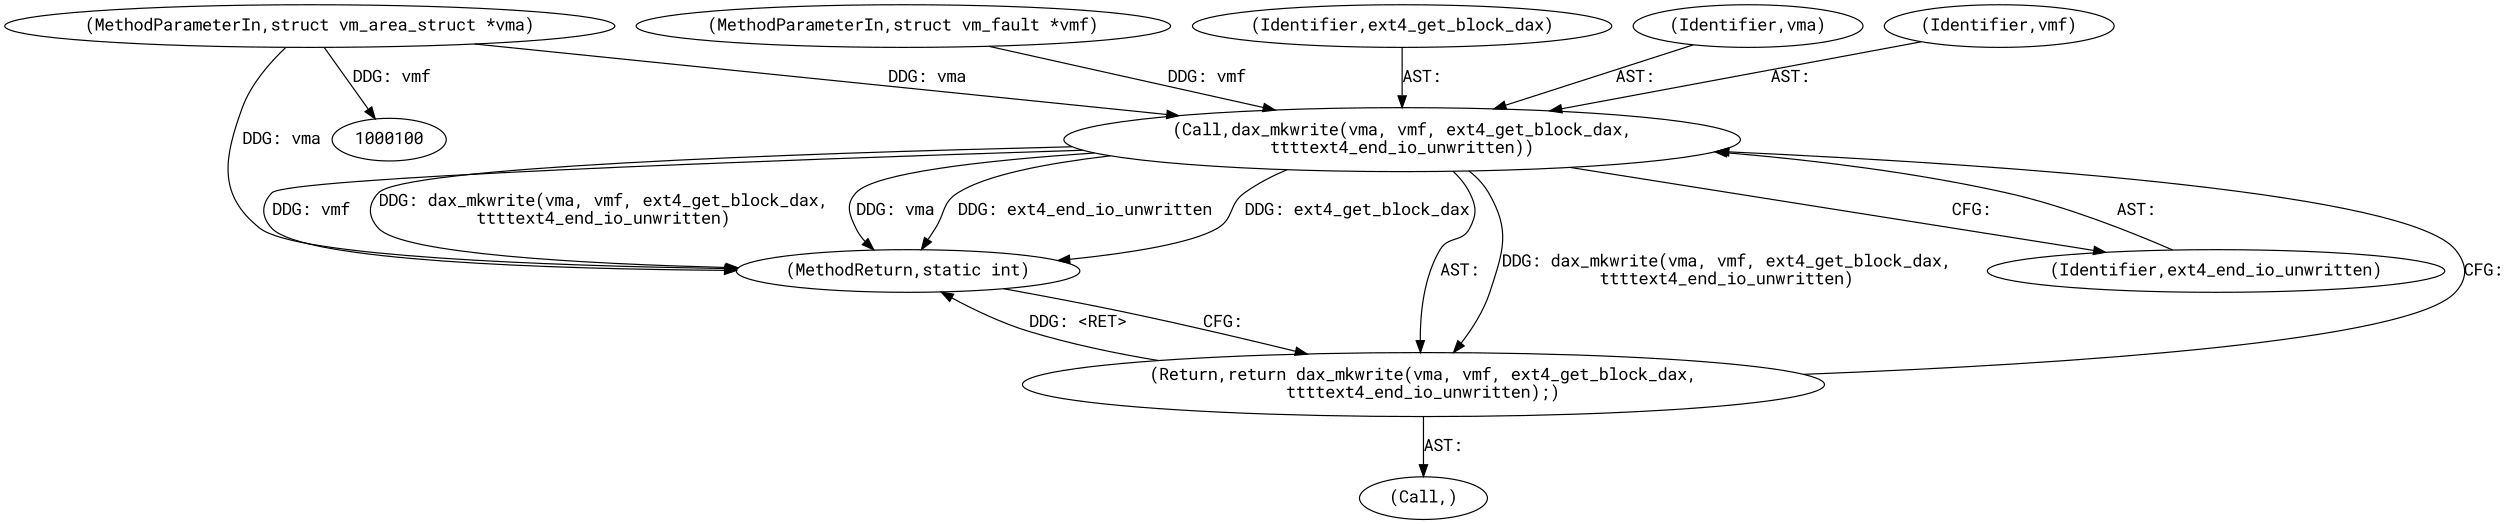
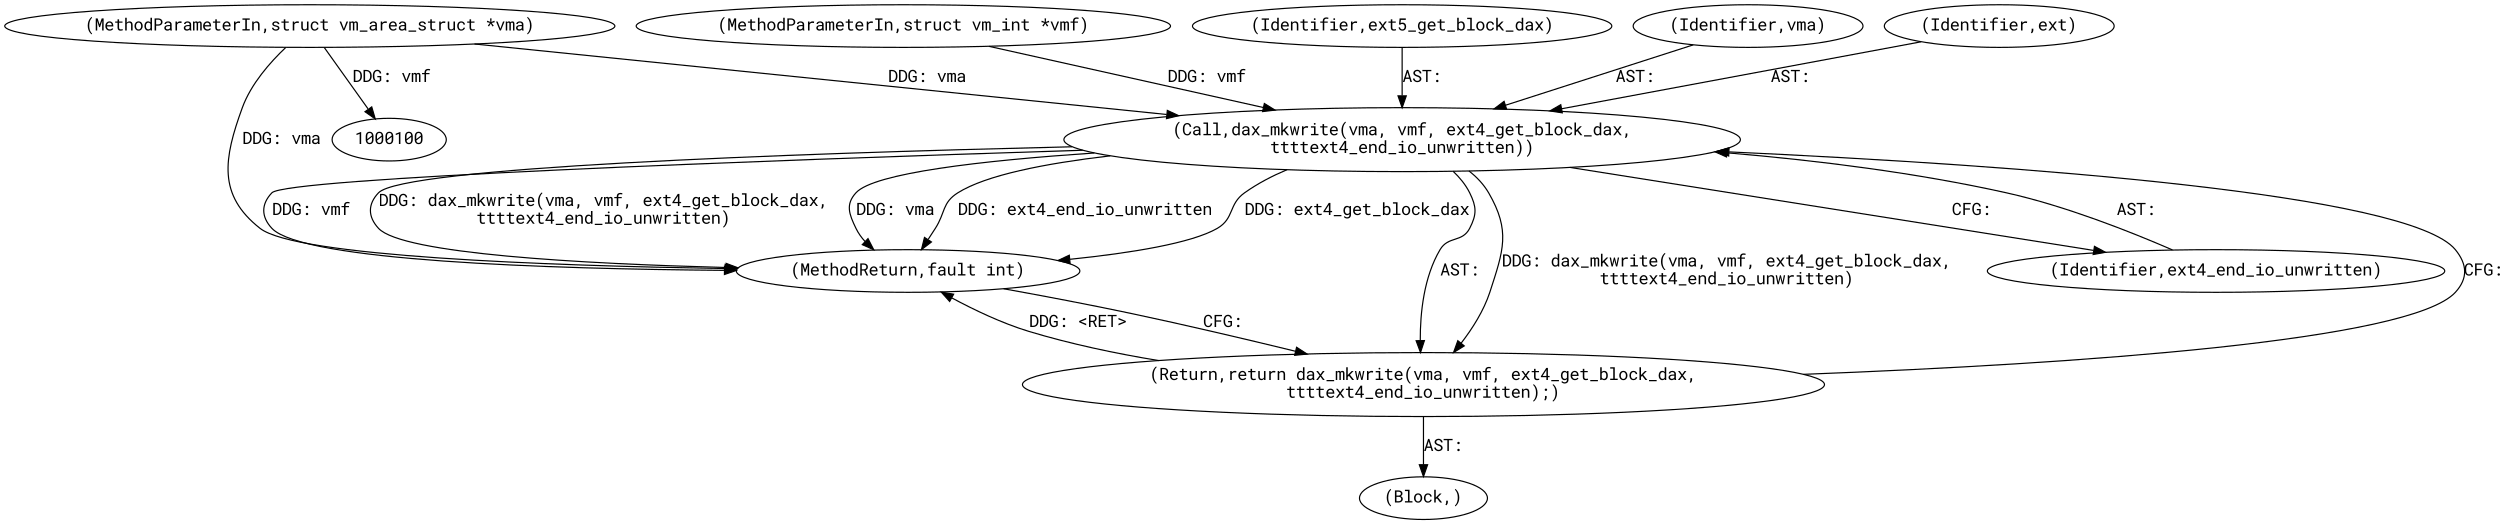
(903, 26) -> (903, 26)
(1402, 26) -> (1402, 26)
(1999, 26) -> (1999, 26)
(908, 271) -> (908, 271)
(1423, 498) -> (1423, 498)
